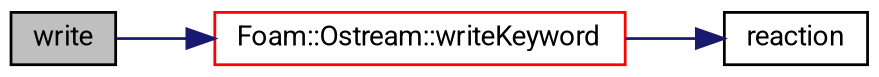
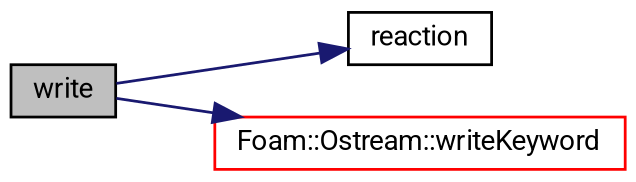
(661, 39) -> (218, 68)
